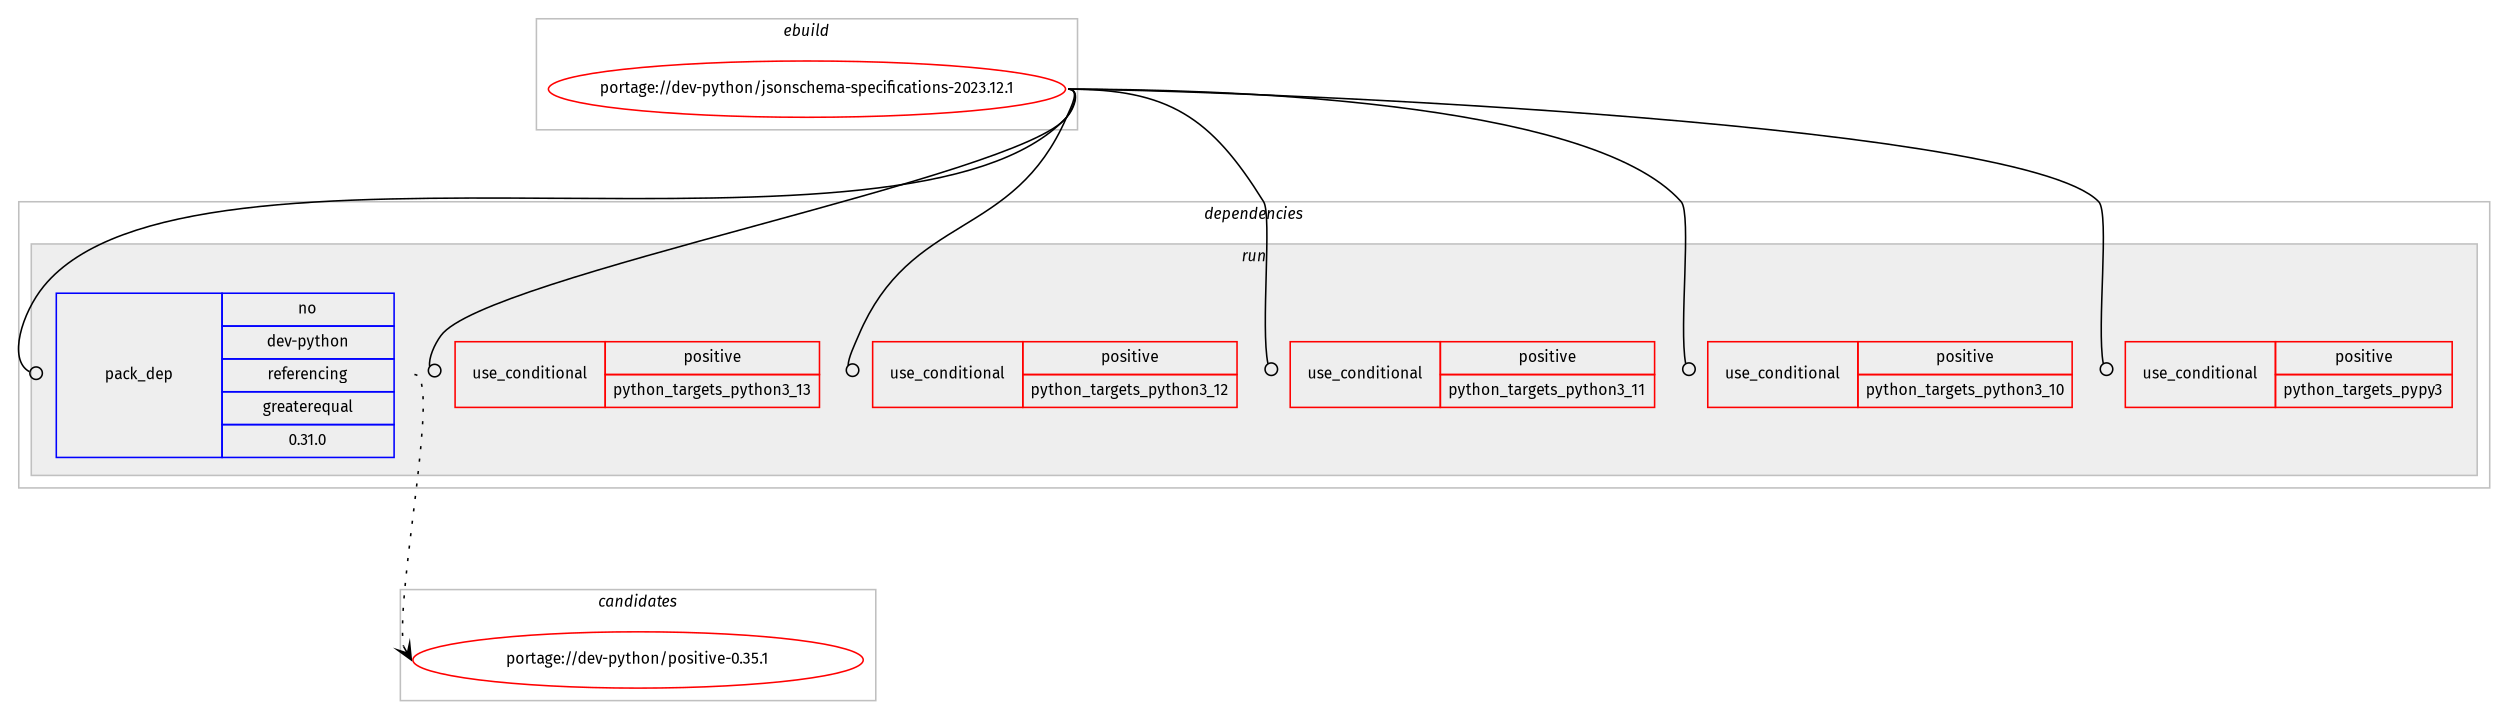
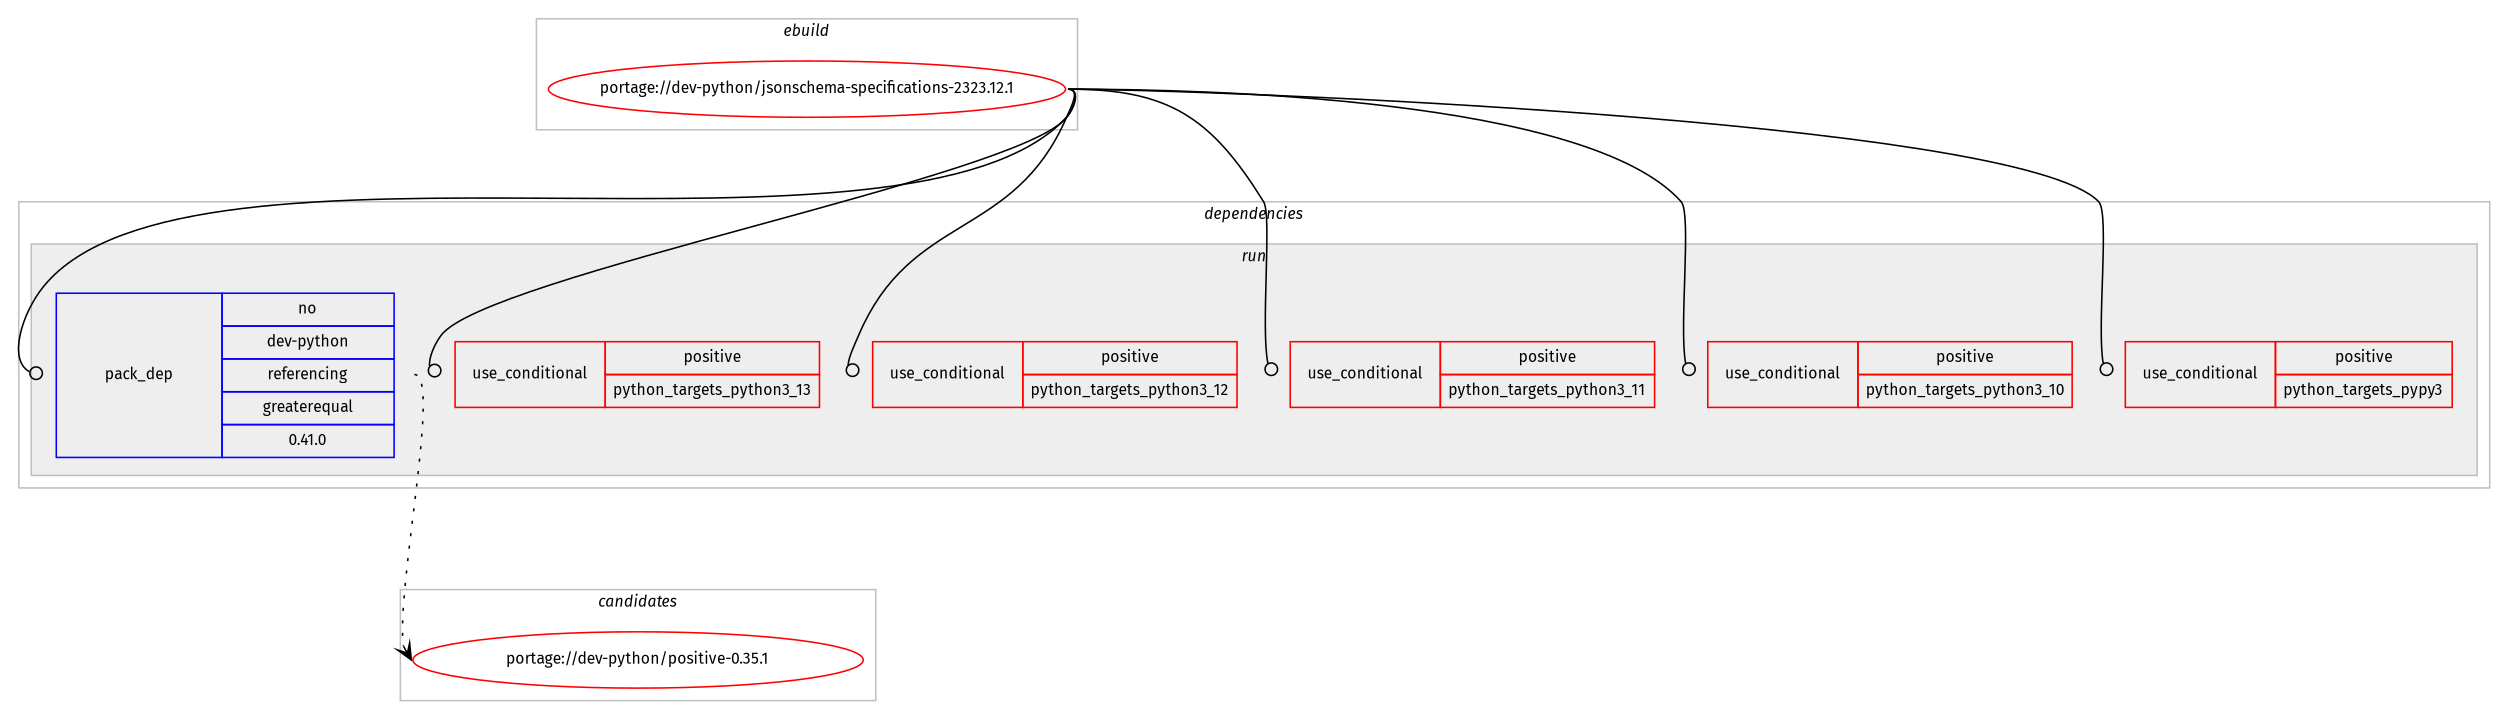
(807, 89) -> (807, 89)
(308, 440) -> (308, 440)
